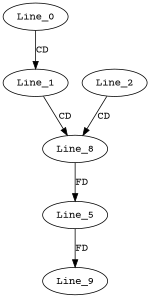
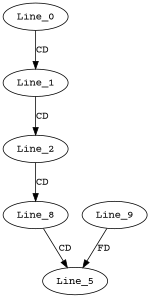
(53, 113) -> (36, 112)
(82, 182) -> (65, 248)
(75, 244) -> (97, 245)
